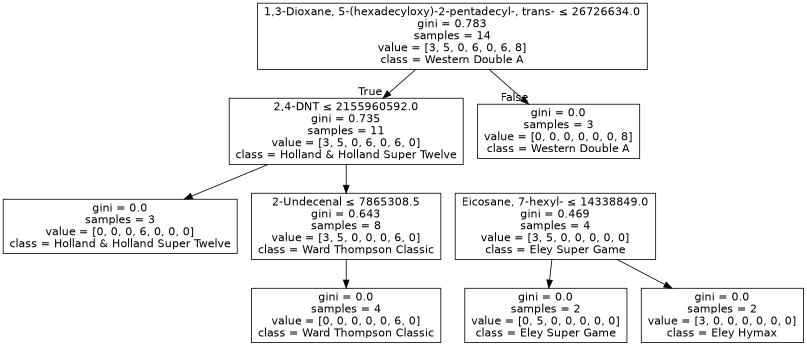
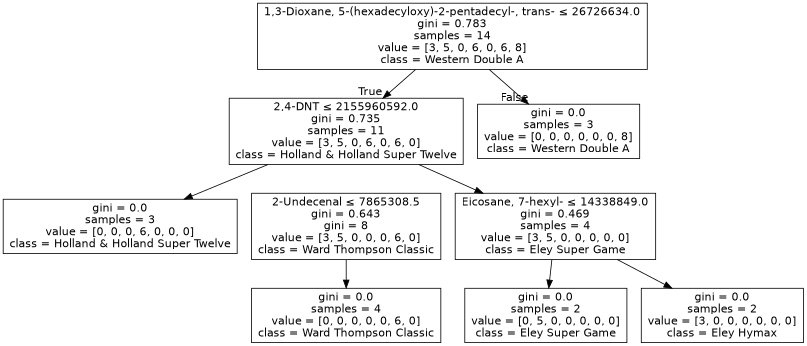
(346, 175) -> (447, 177)
(346, 226) -> (346, 226)
